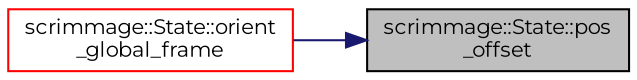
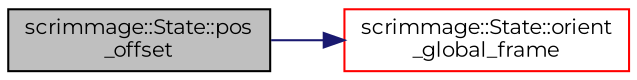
(319, 40) -> (297, 40)
